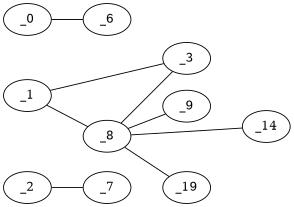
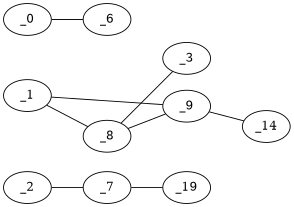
(107, 77) -> (107, 101)
(187, 132) -> (227, 116)
(147, 162) -> (147, 188)
